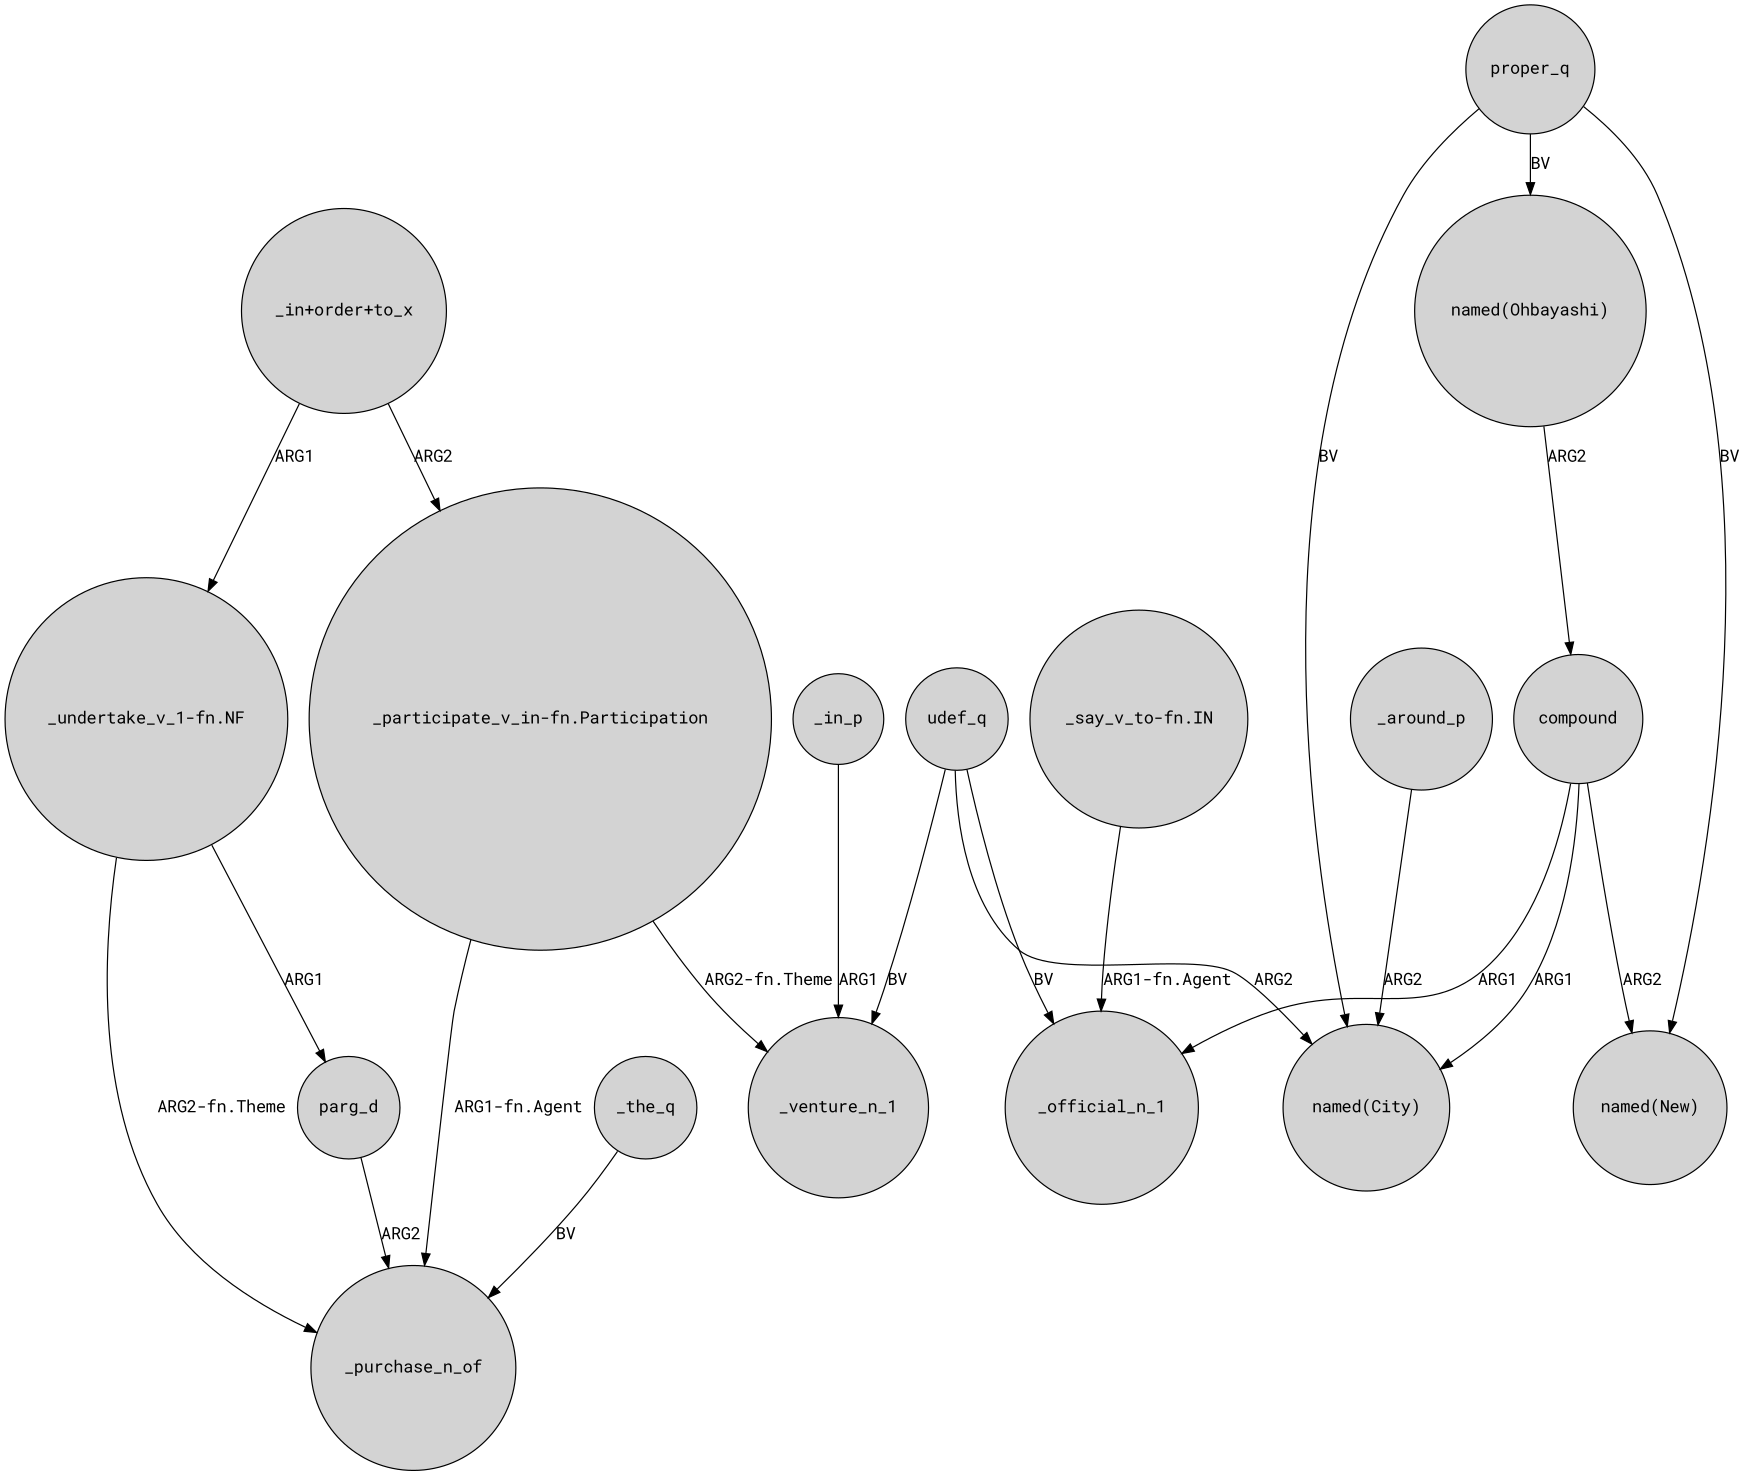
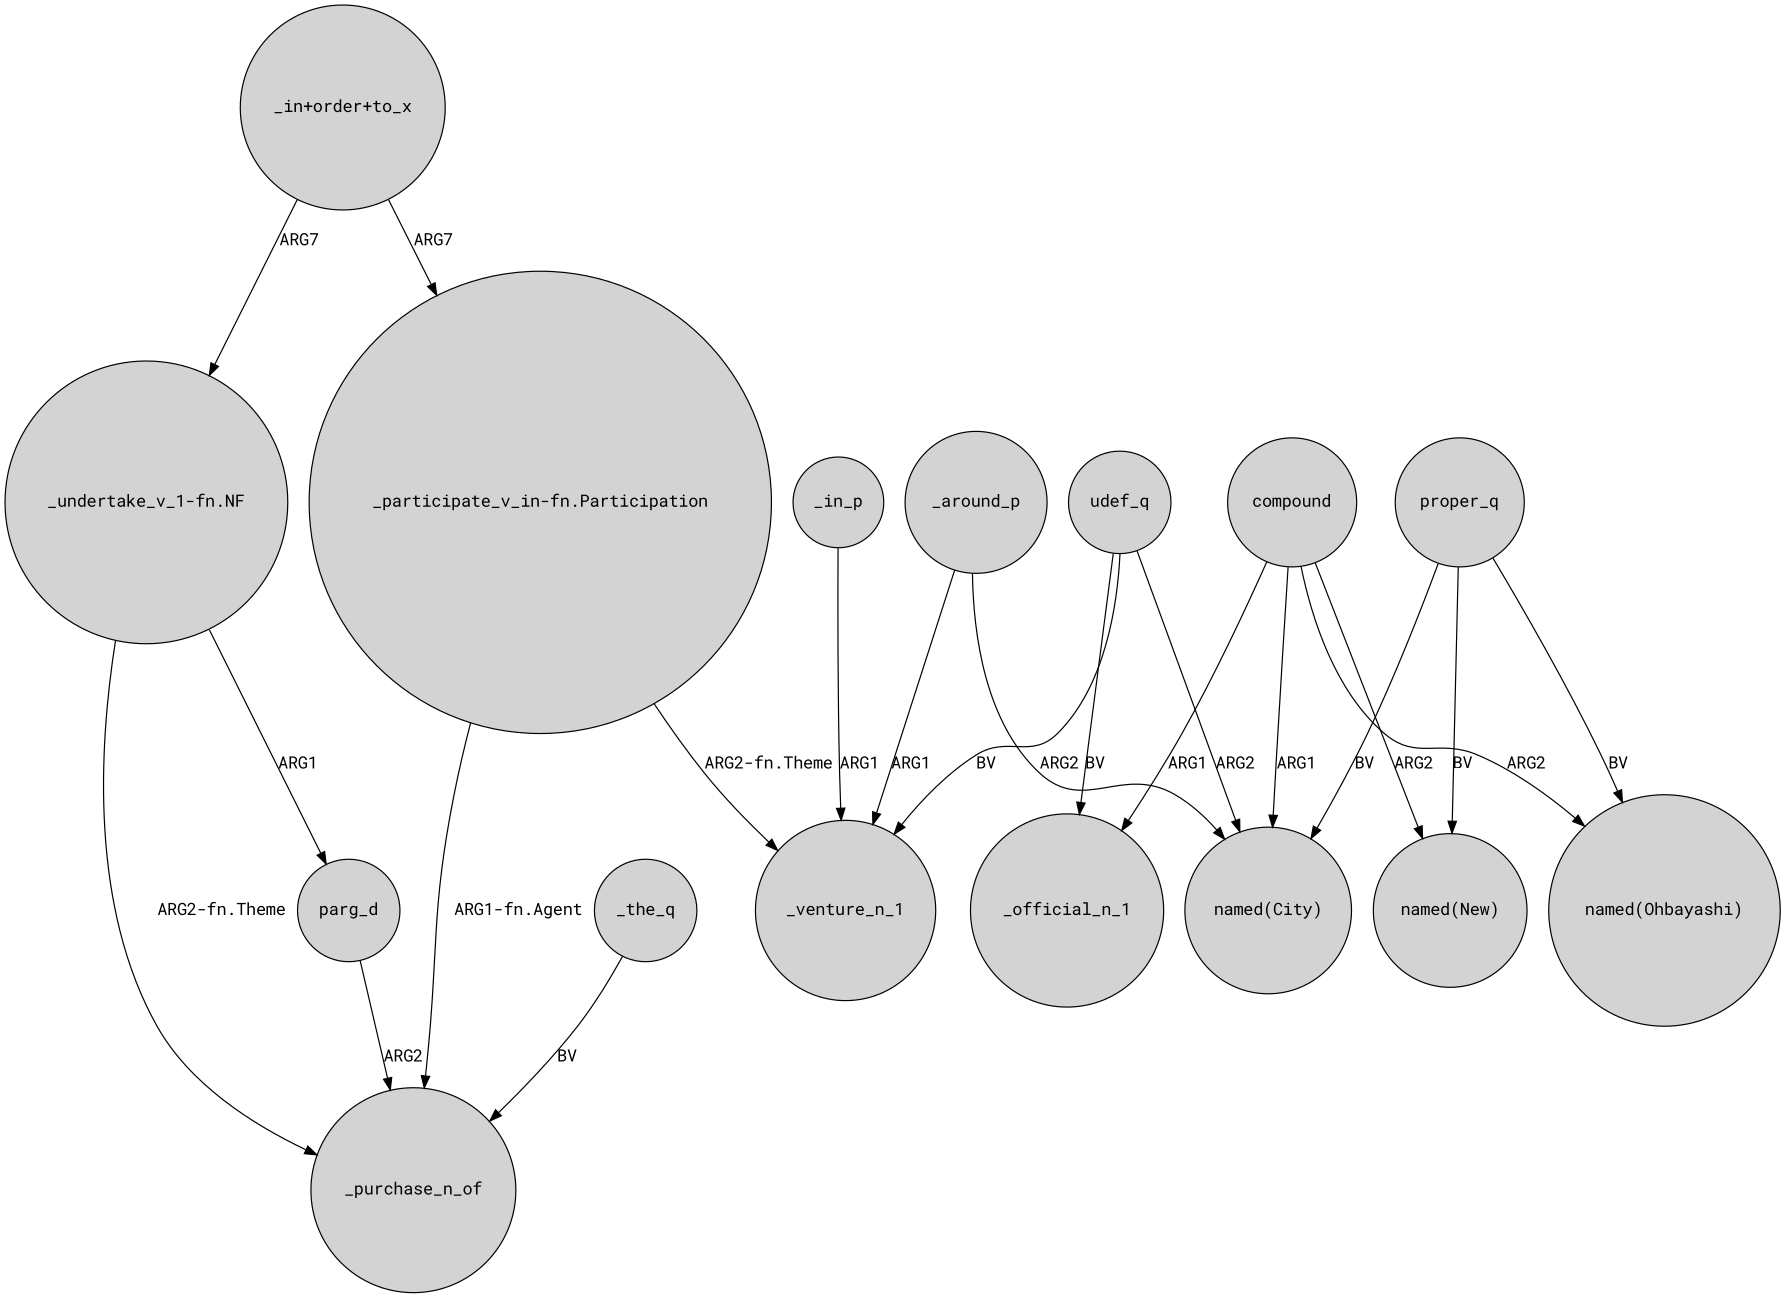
(295, 457) -> (300, 241)
(434, 457) -> (434, 241)
(1557, 534) -> (1395, 741)
none -> (916, 691)
(1139, 719) -> none
